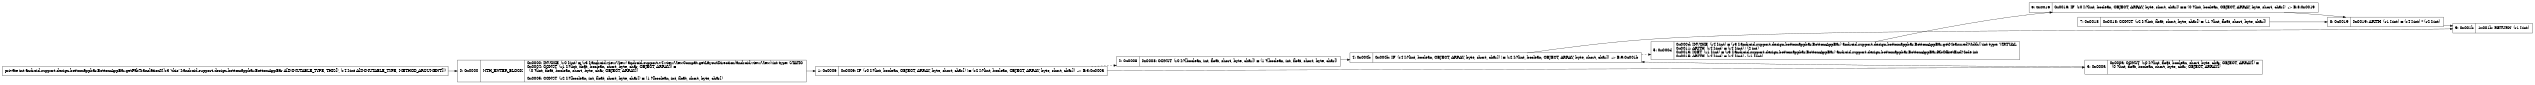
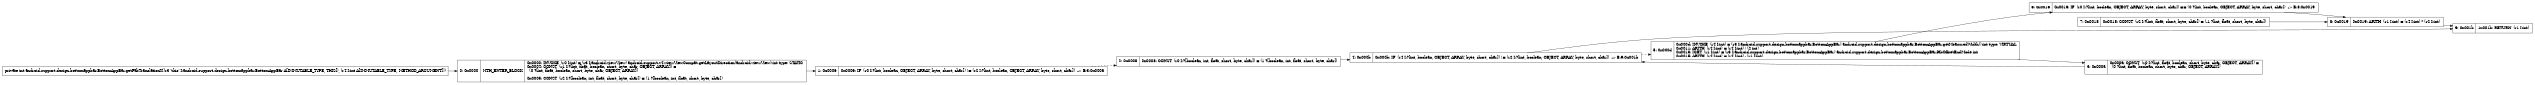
(1595, 69) -> (2050, 61)
